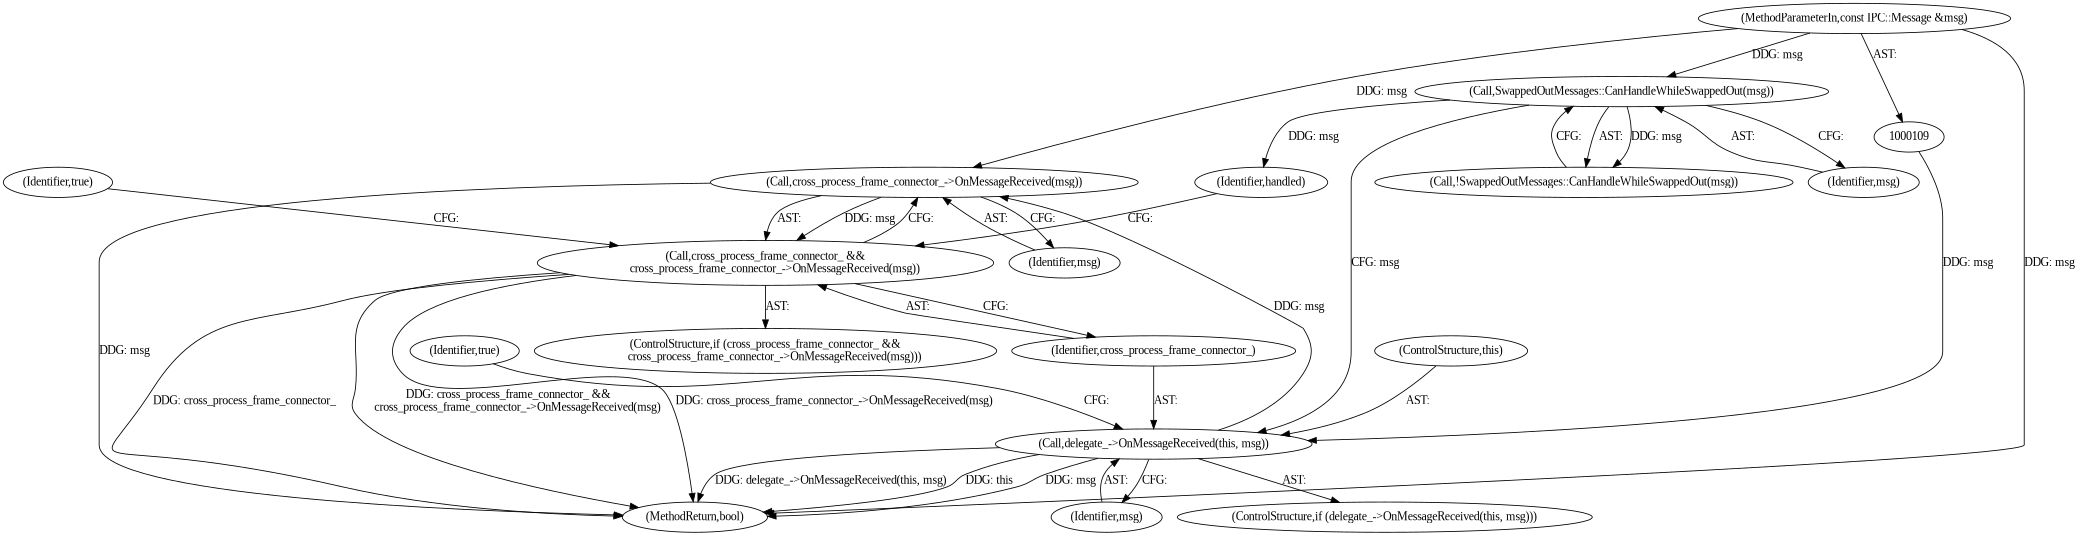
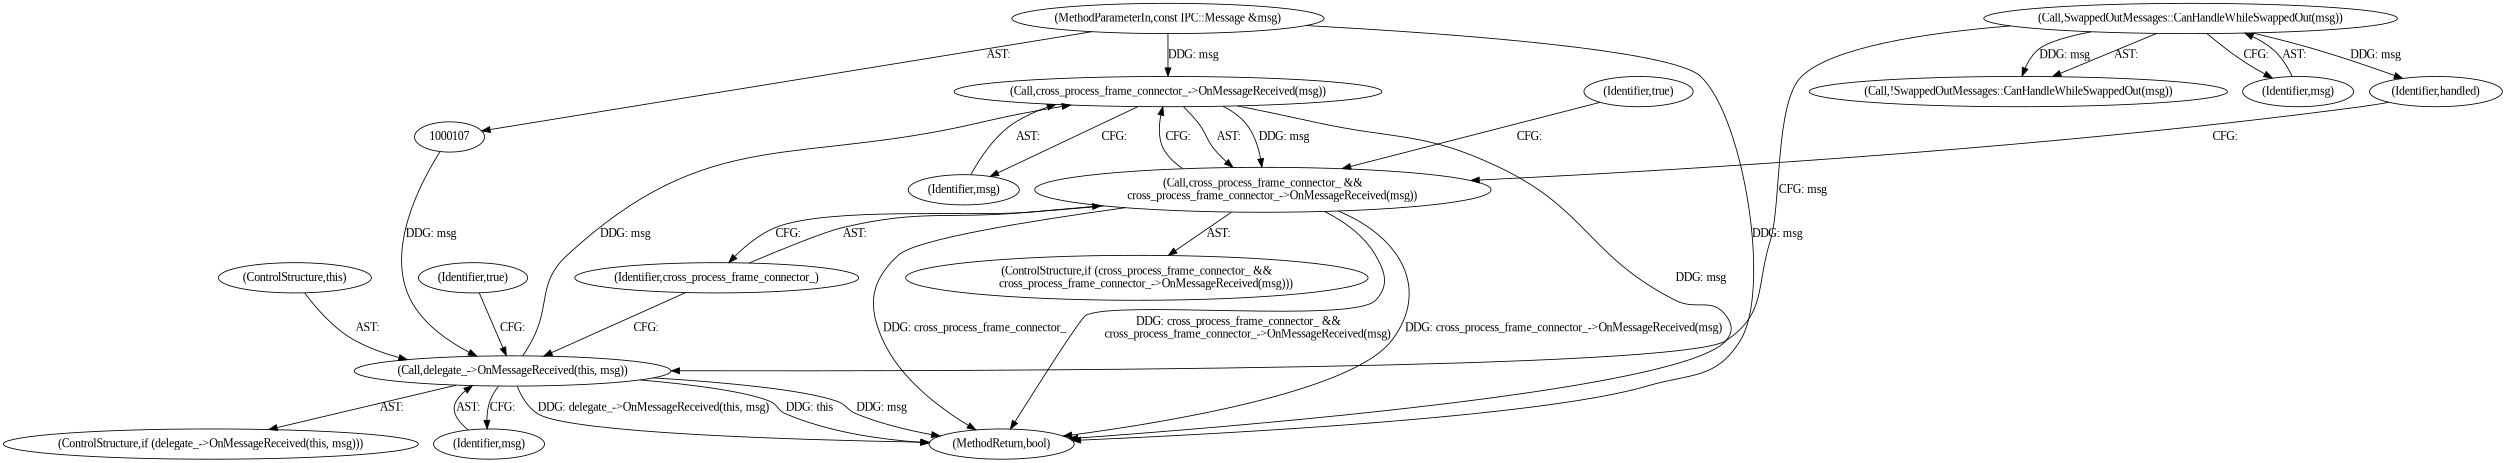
(1743, 54) -> none
(1909, 137) -> (450, 137)
(1552, 139) -> none
(1168, 401) -> (648, 328)
